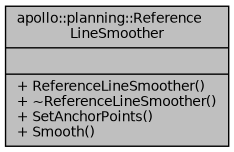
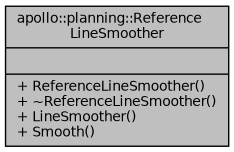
(85, 117) -> (77, 117)
